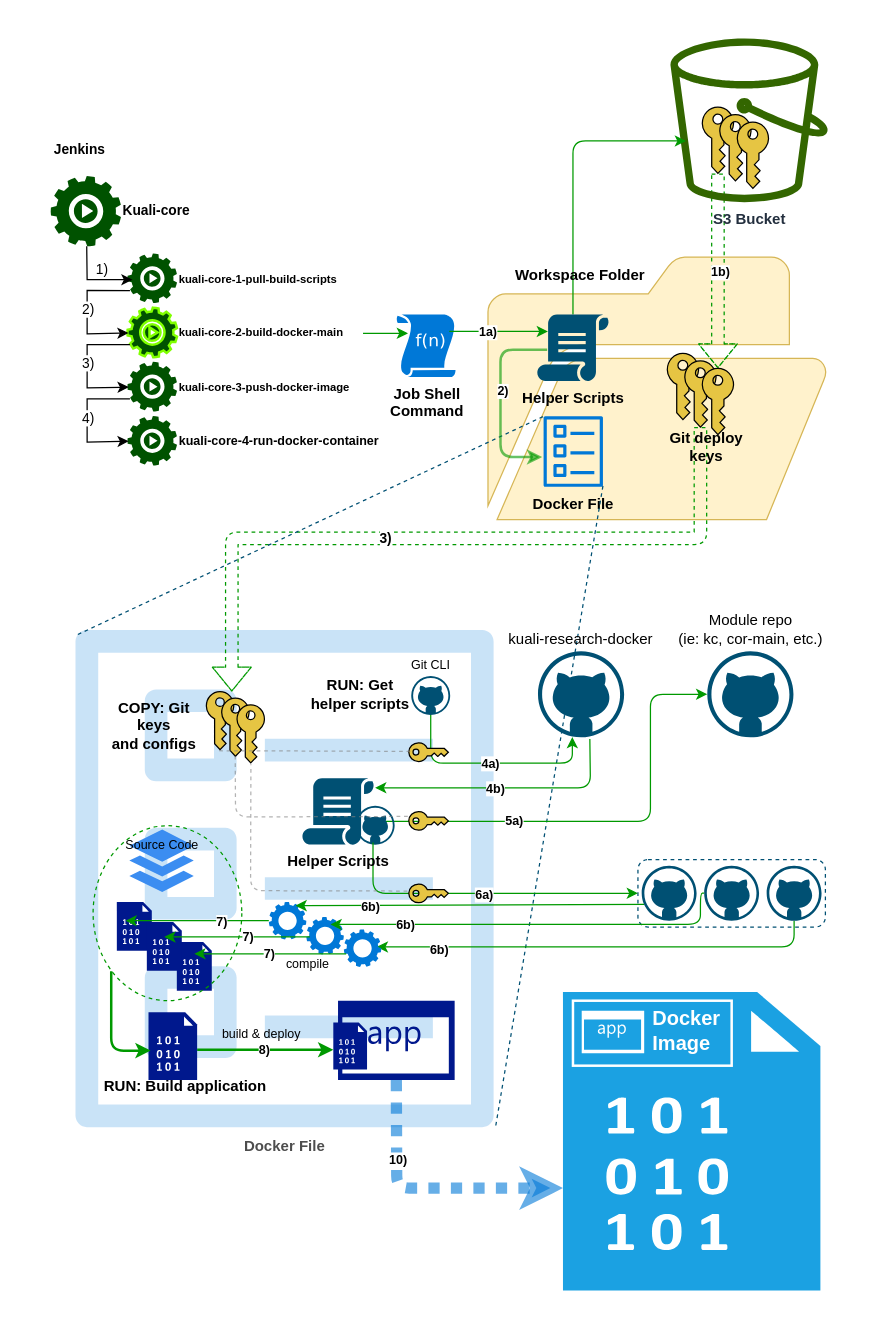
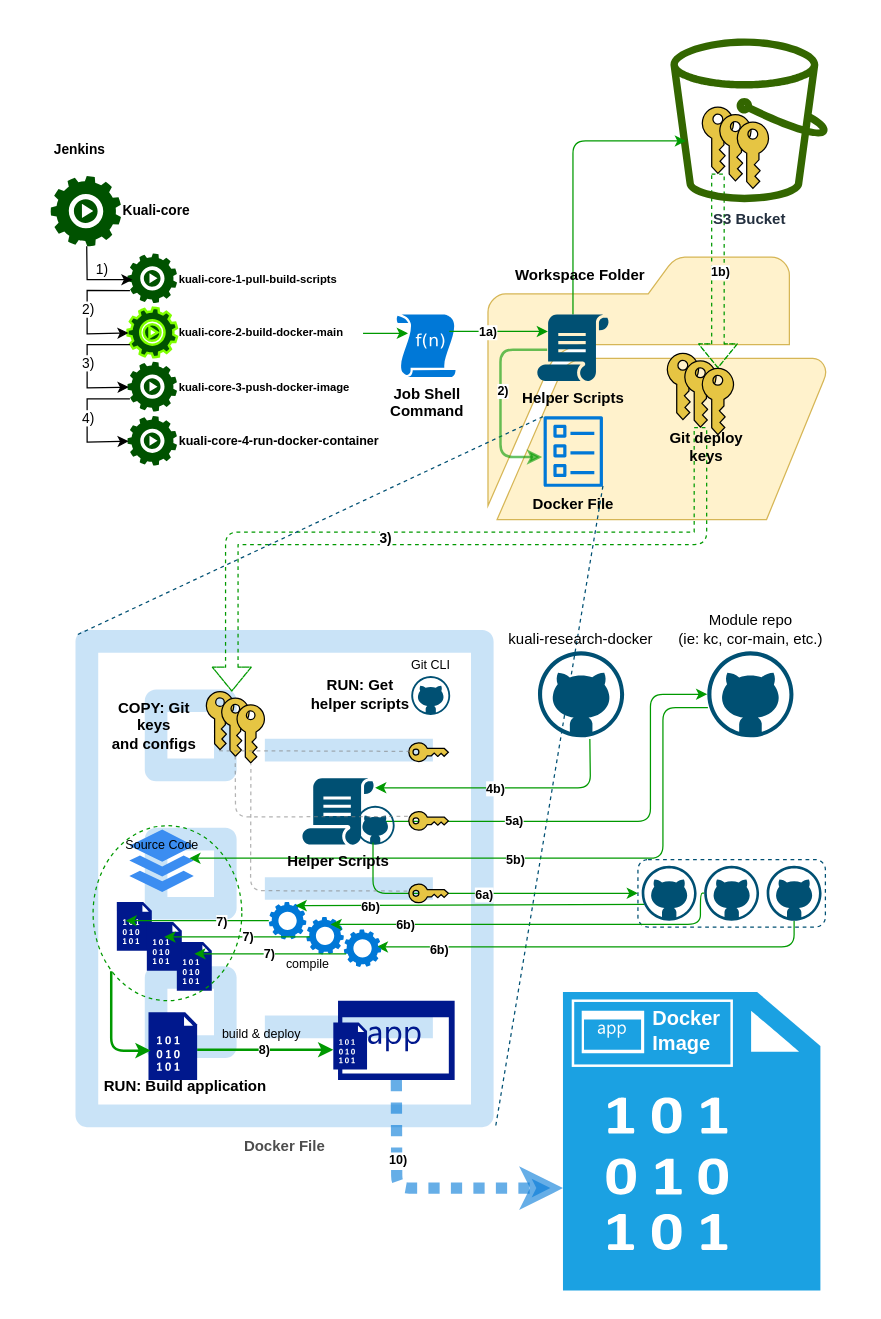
(488, 763) -> none
none -> (517, 858)
